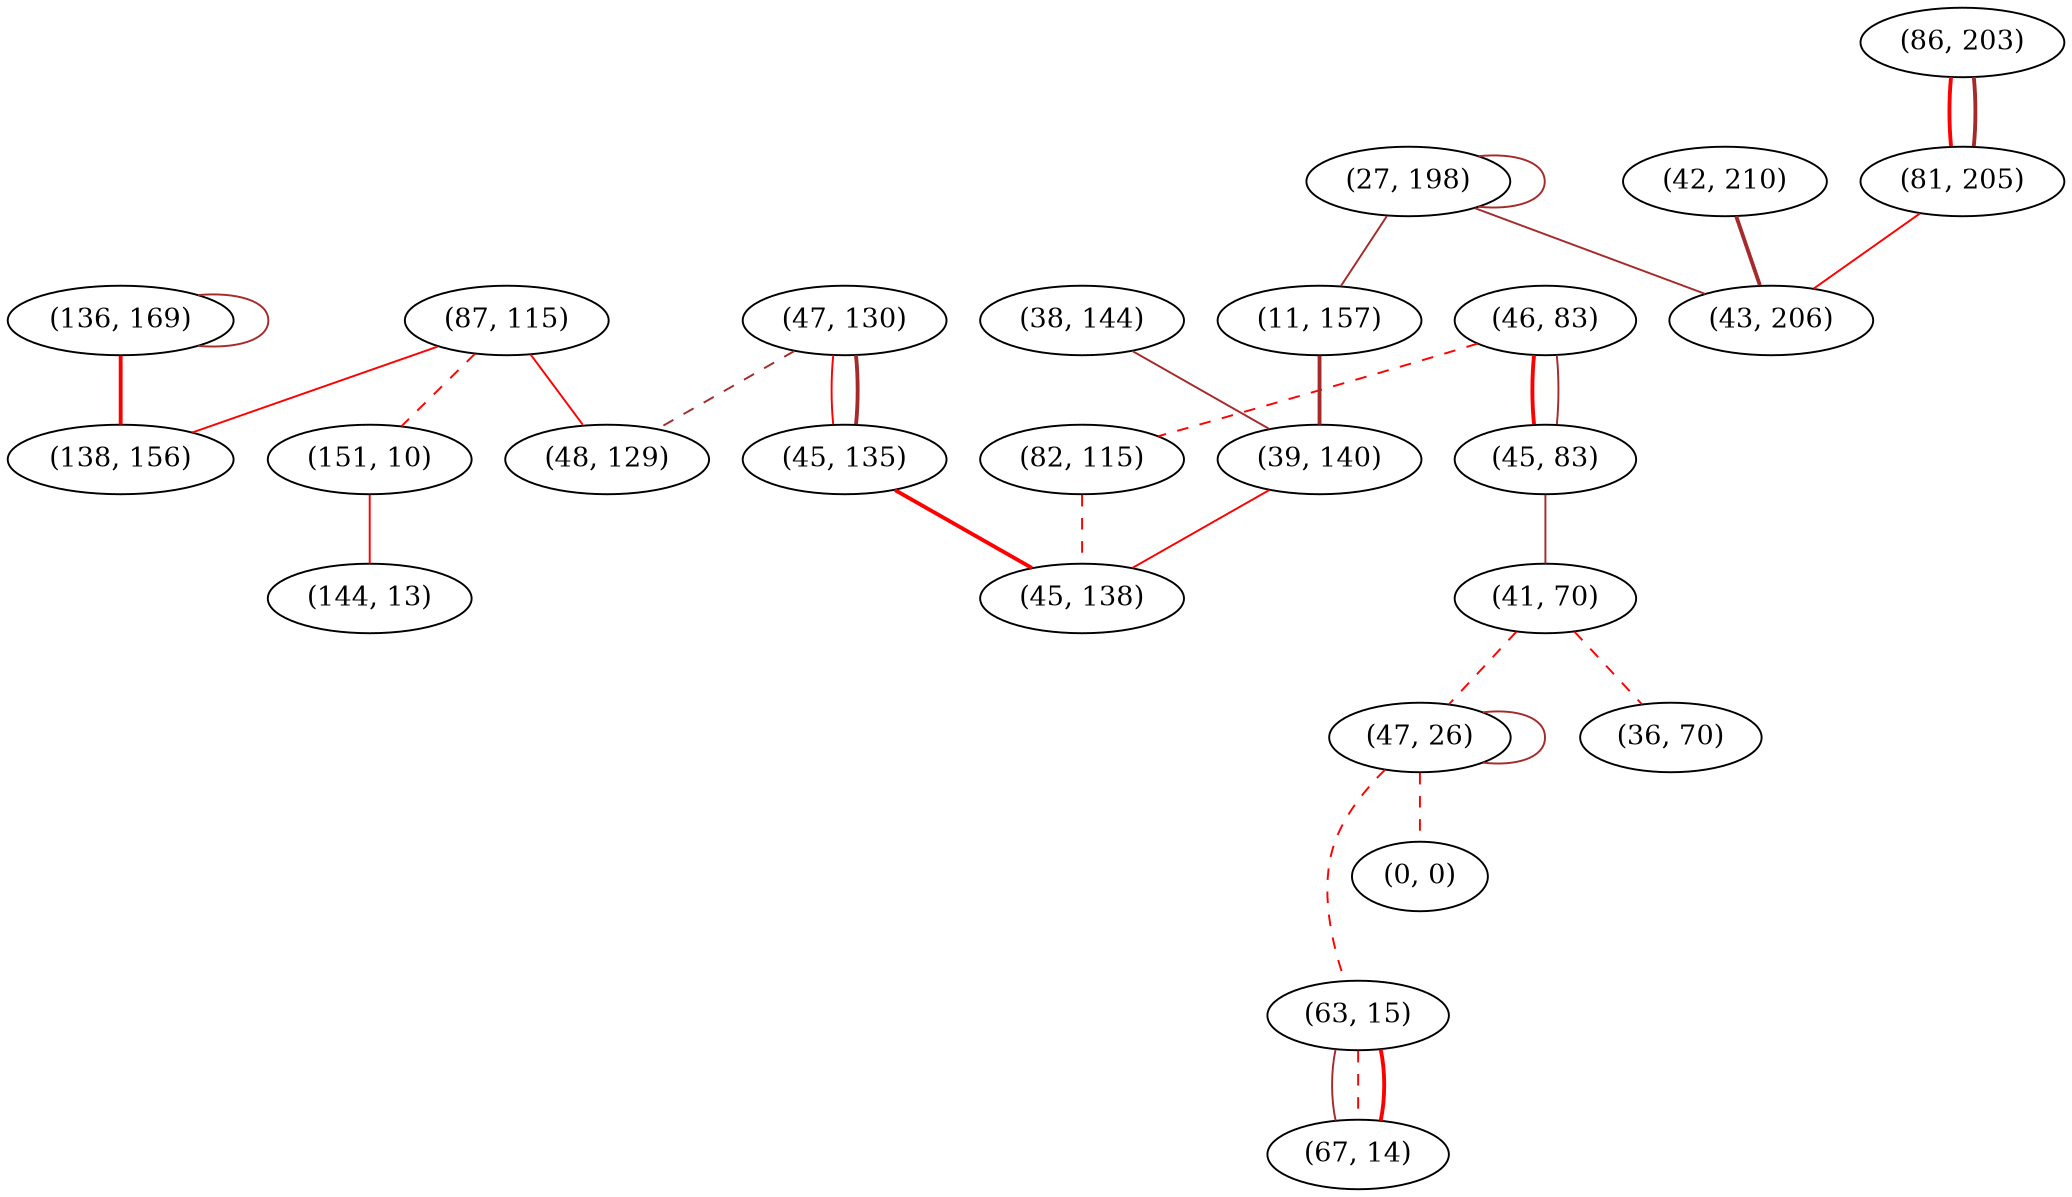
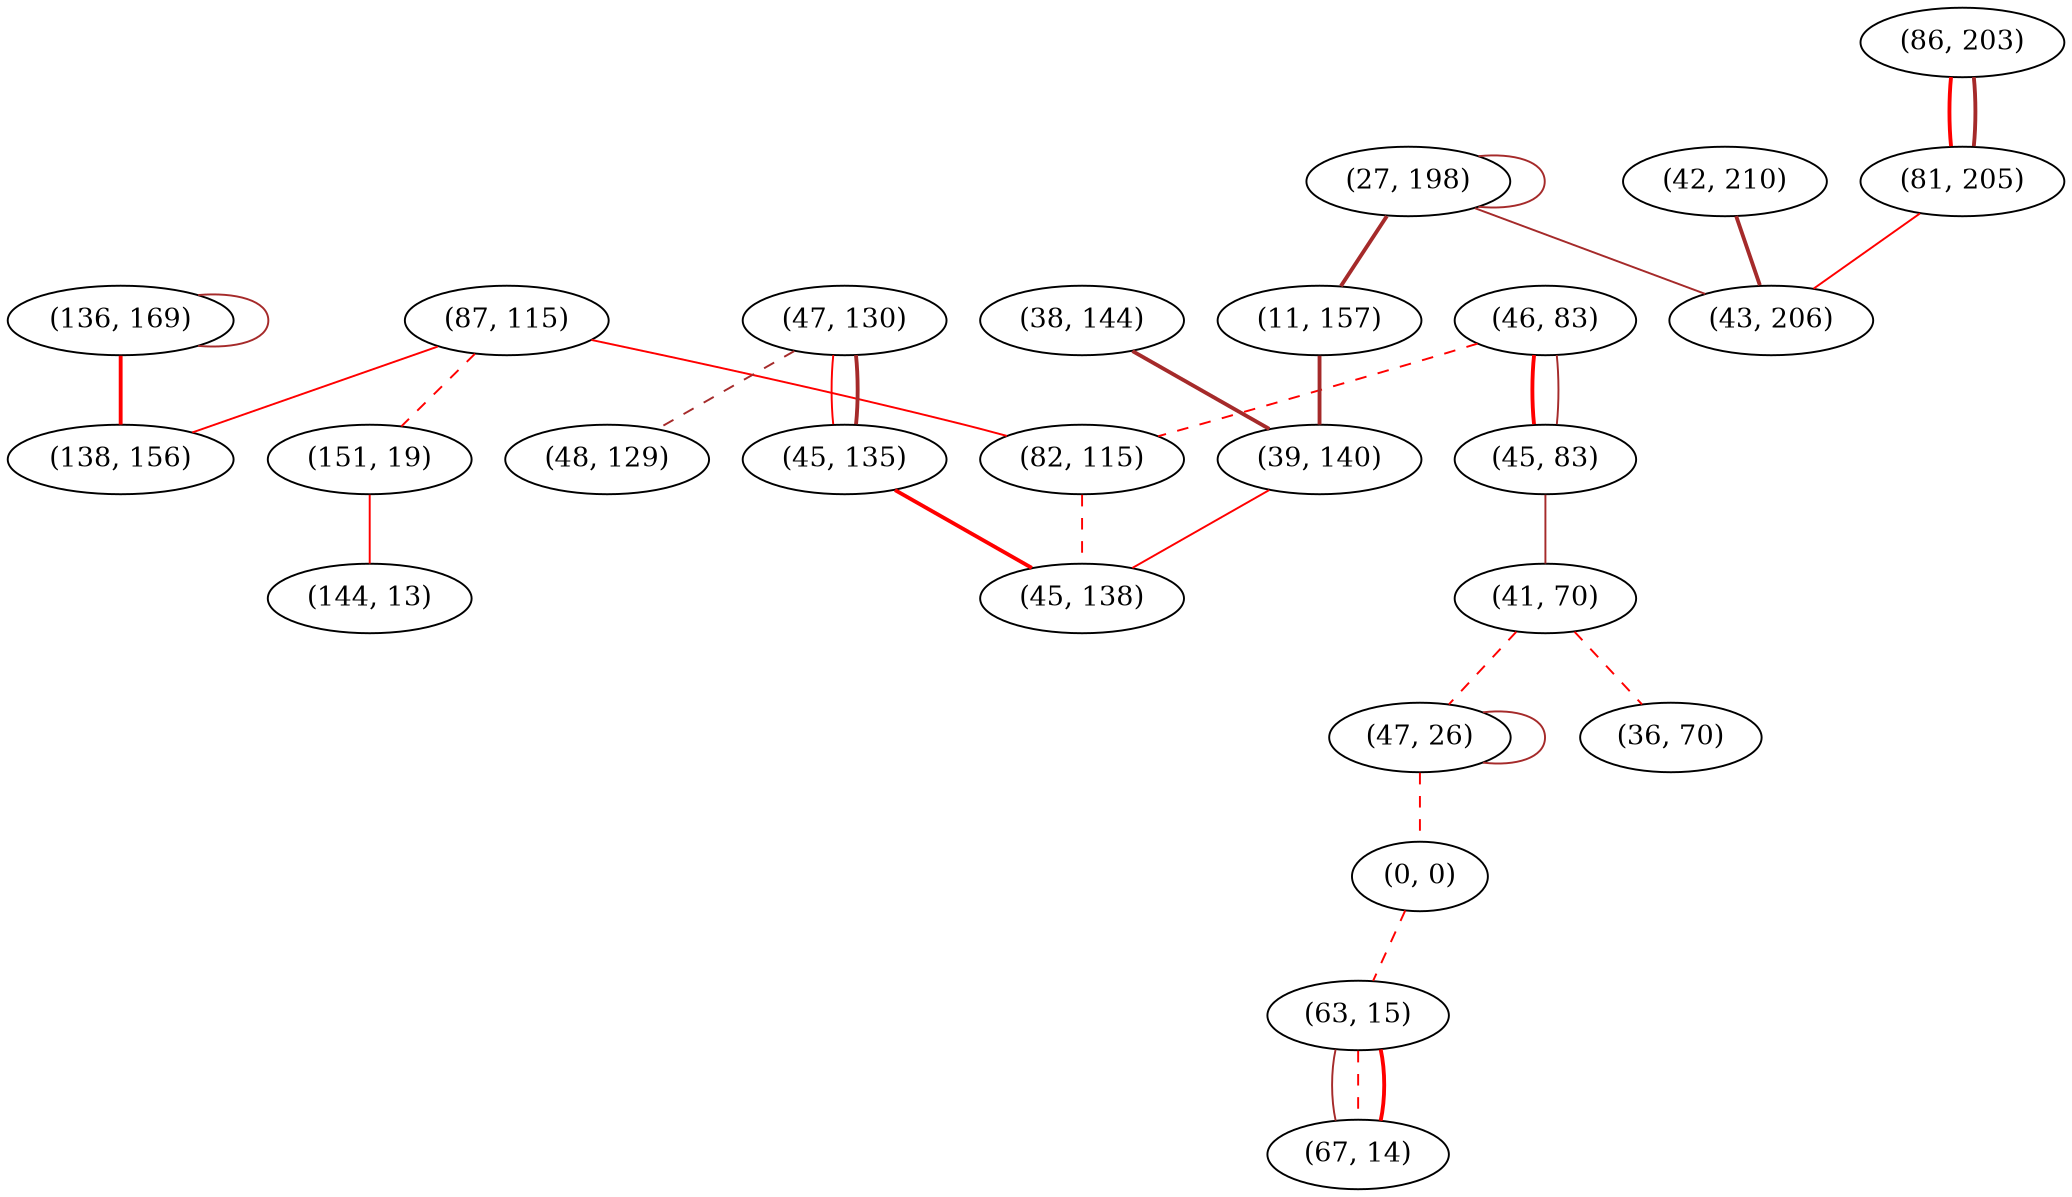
(1364, 251) -> (1364, 251)
(557, 390) -> (800, 386)
(1201, 390) -> (1201, 390)
(370, 459) -> (370, 459)
(1329, 868) -> (1389, 946)
